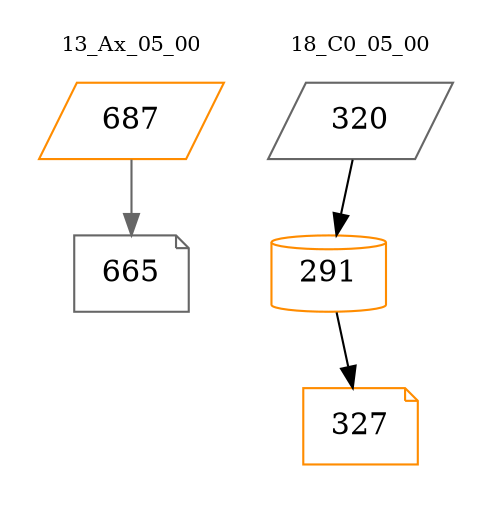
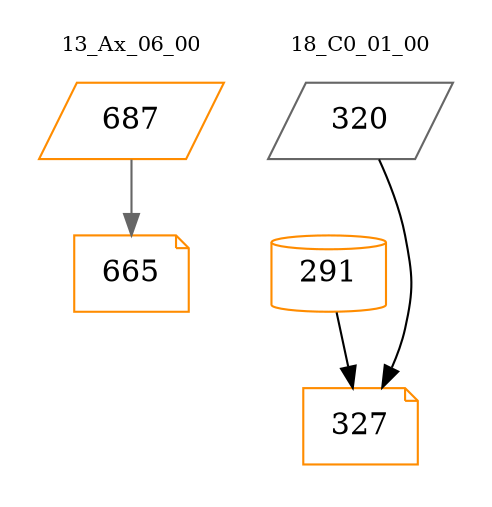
(131, 46) -> (131, 46)
(361, 46) -> (361, 46)
(347, 187) -> (410, 262)
(131, 274) -> (131, 274)
